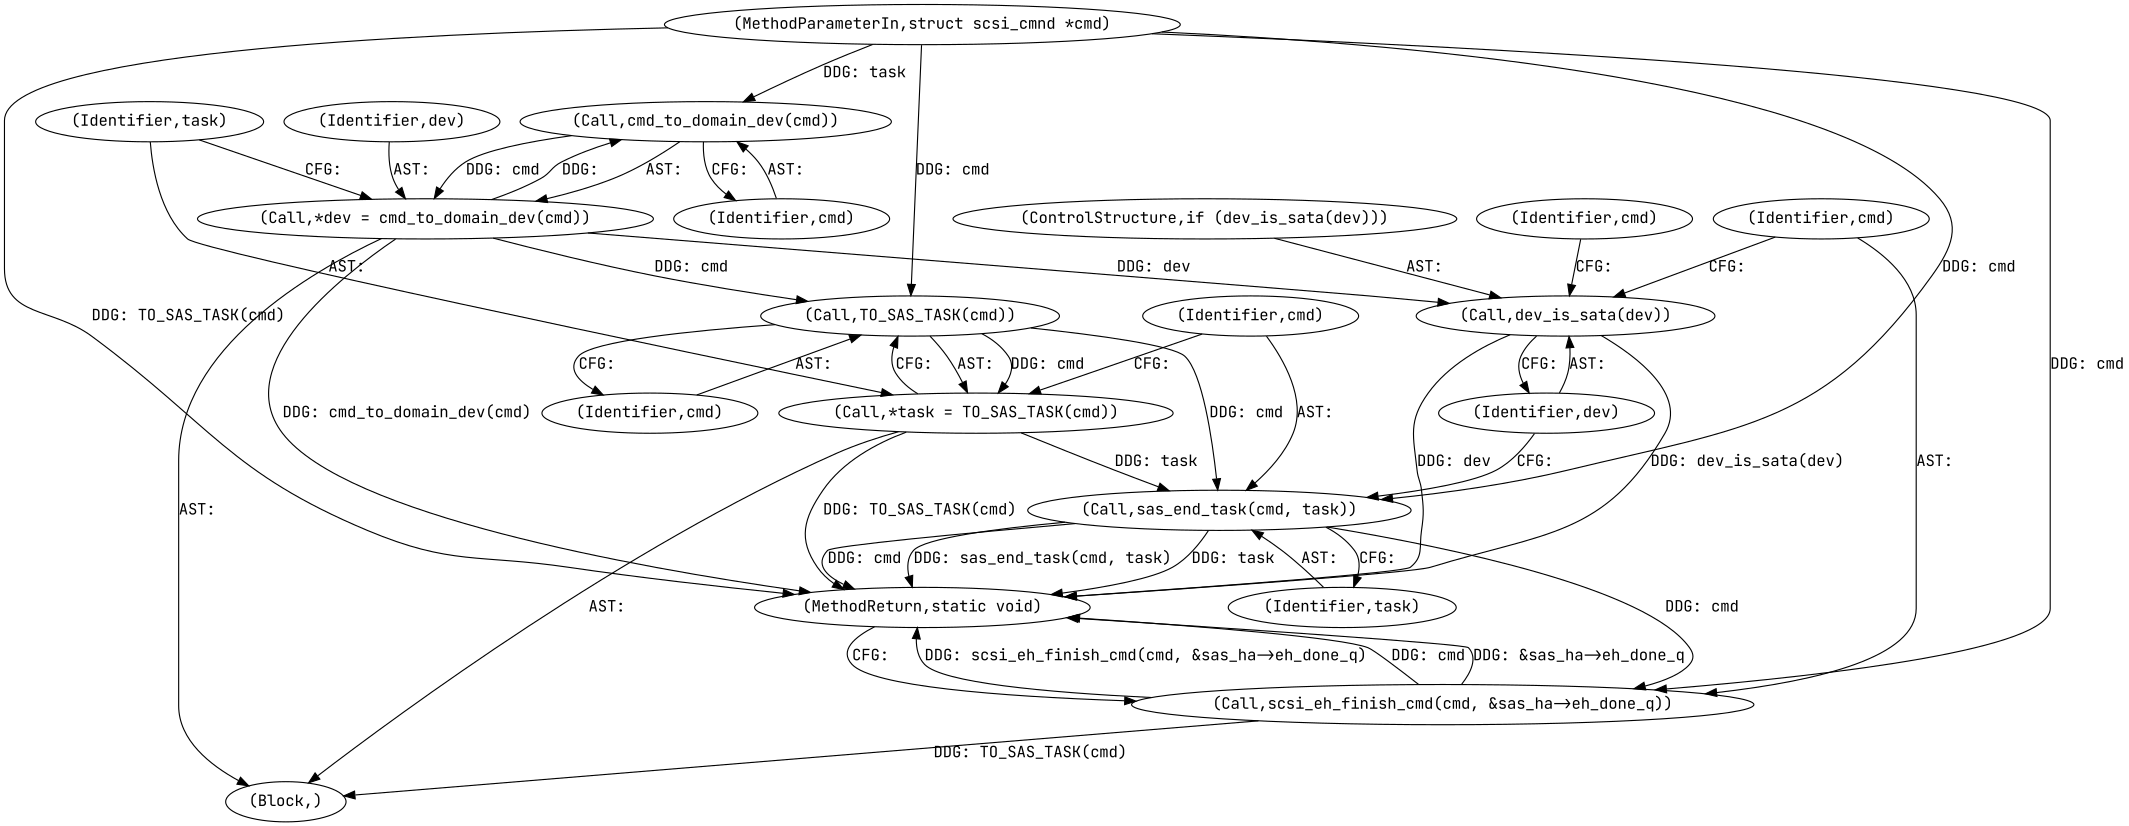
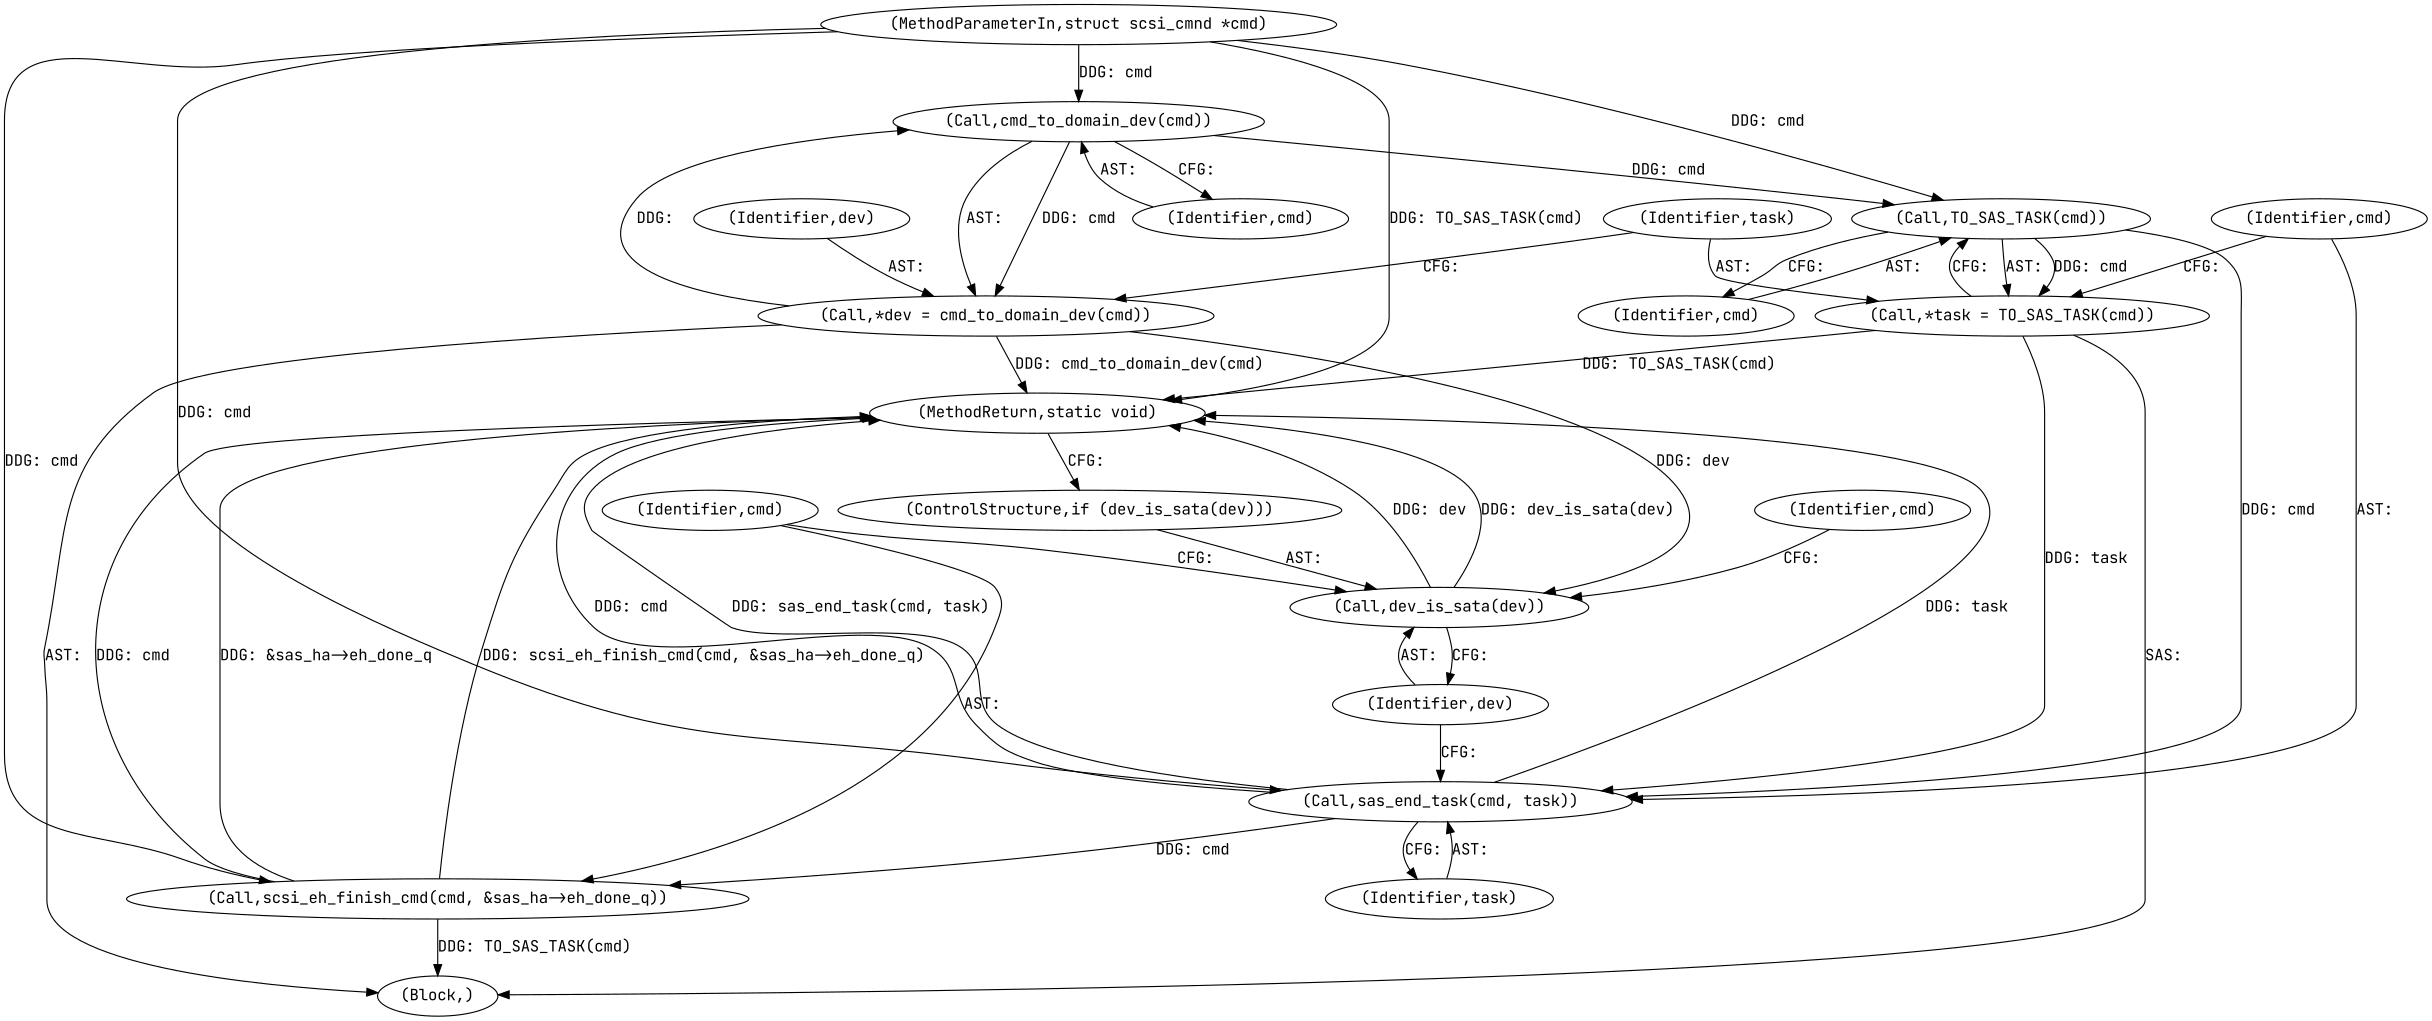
(865, 73) -> (1116, 73)
(644, 274) -> (1549, 168)
(612, 607) -> (2169, 656)
(960, 690) -> (1061, 457)
